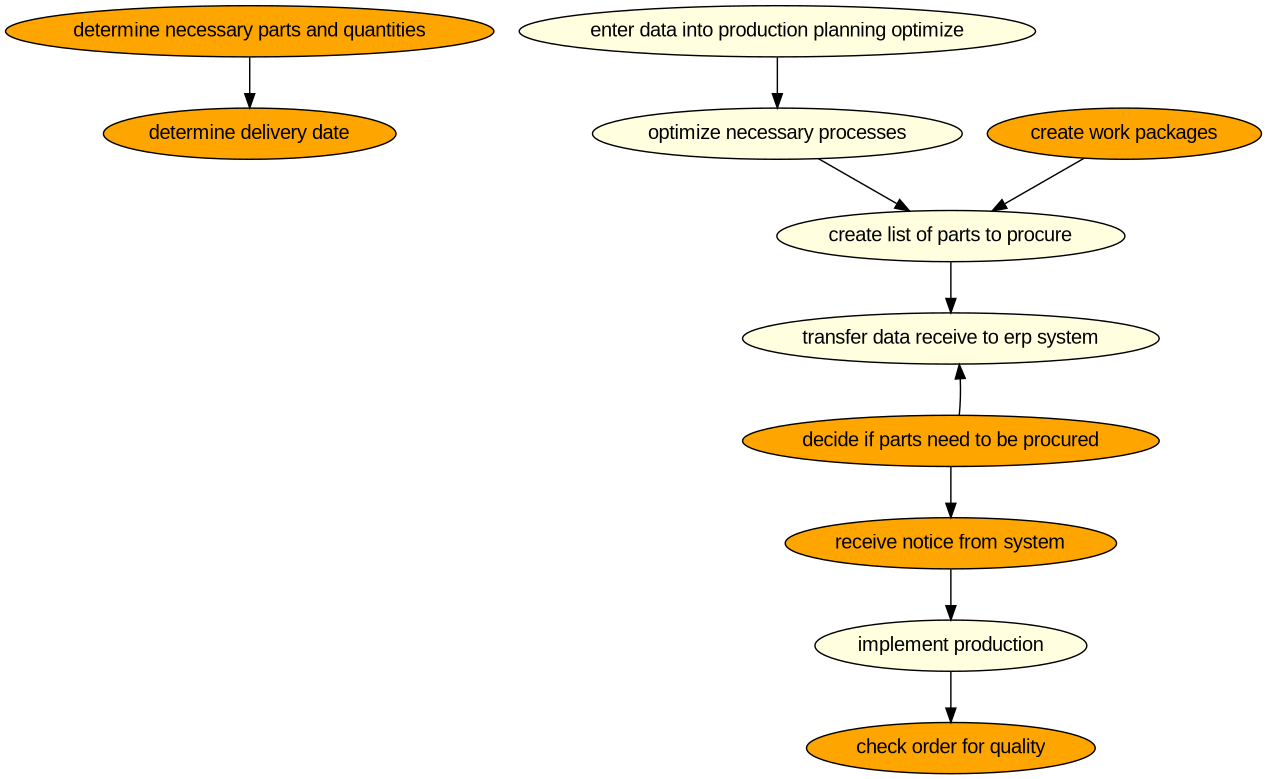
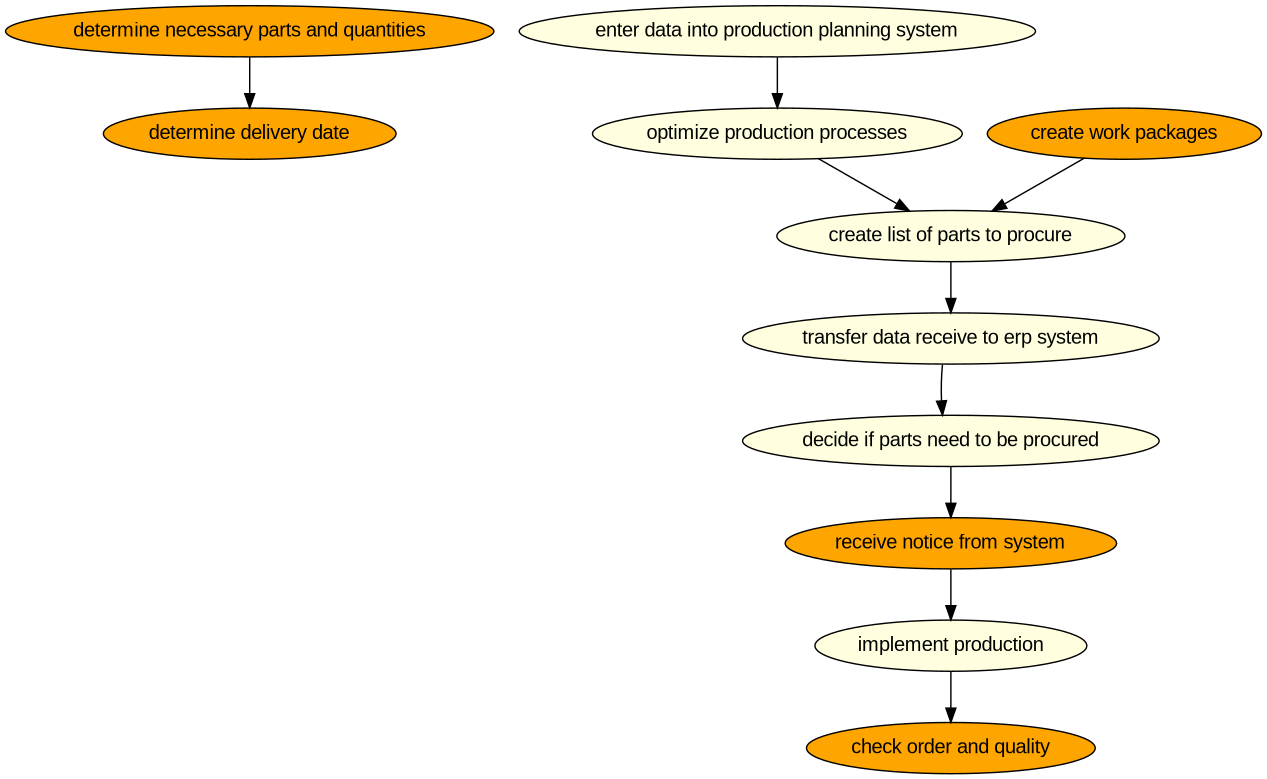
(777, 31) -> (777, 31)
(777, 134) -> (777, 134)
(960, 397) -> (941, 383)
(951, 441) -> (951, 441)
(951, 748) -> (951, 748)
